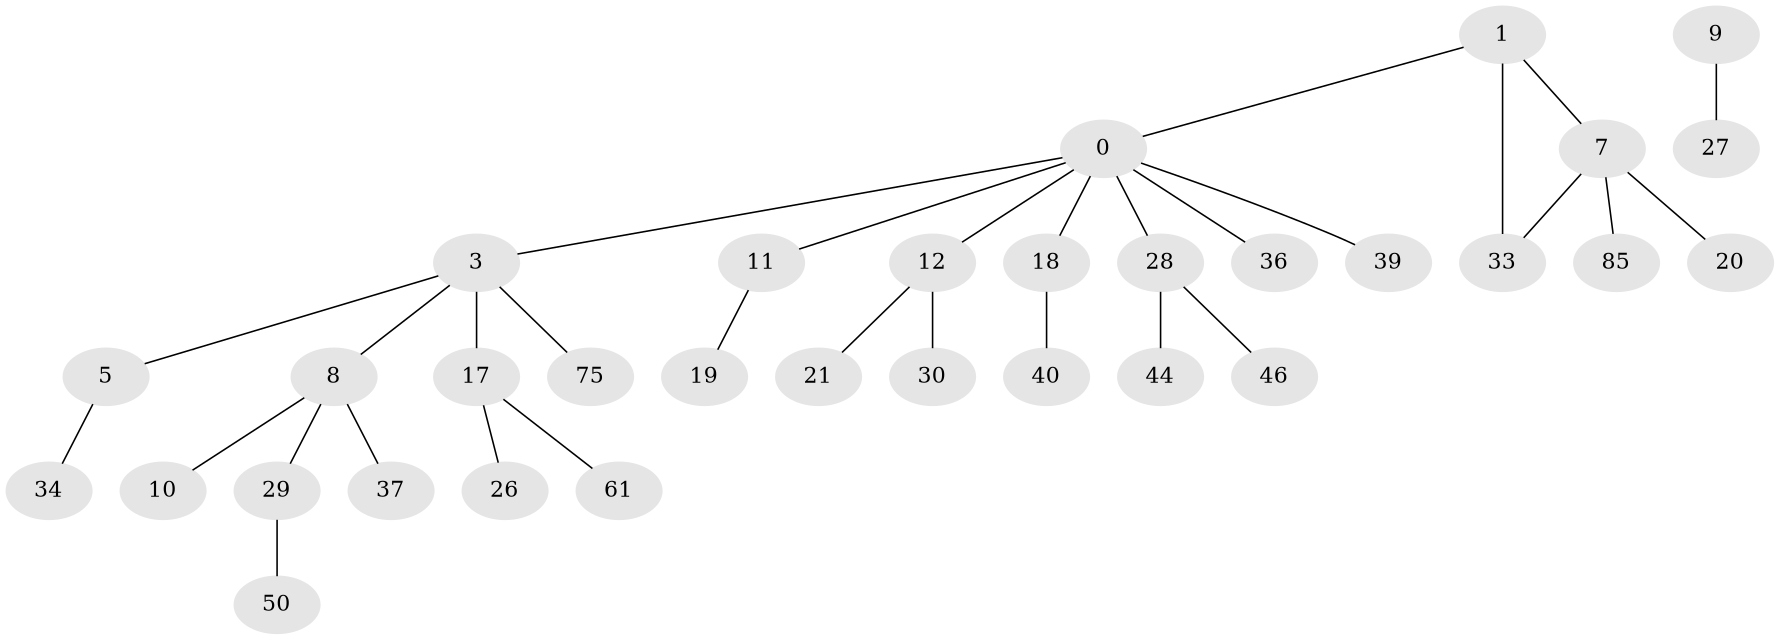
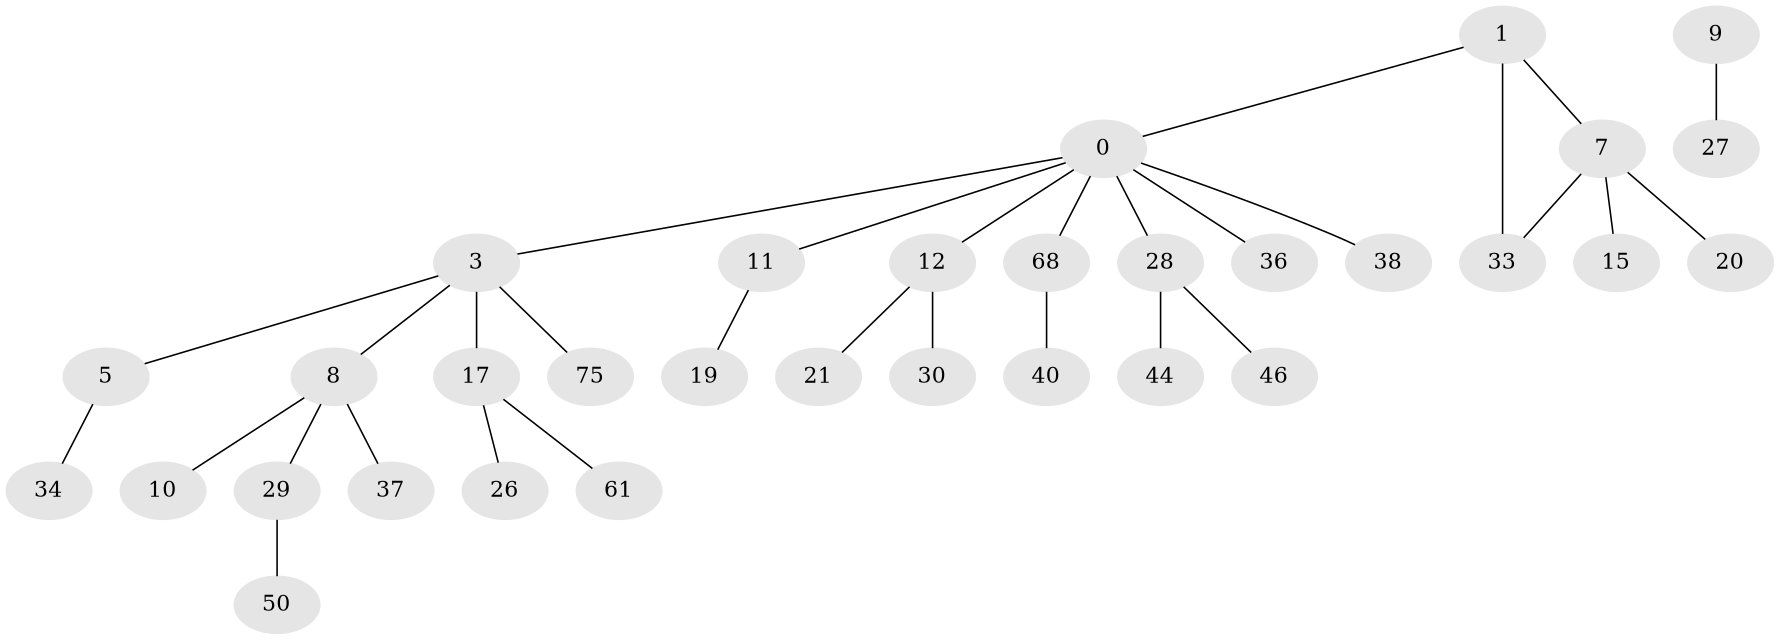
(1047, 263) -> (1047, 263)
(1389, 263) -> (1389, 263)
(1617, 263) -> (1617, 263)
